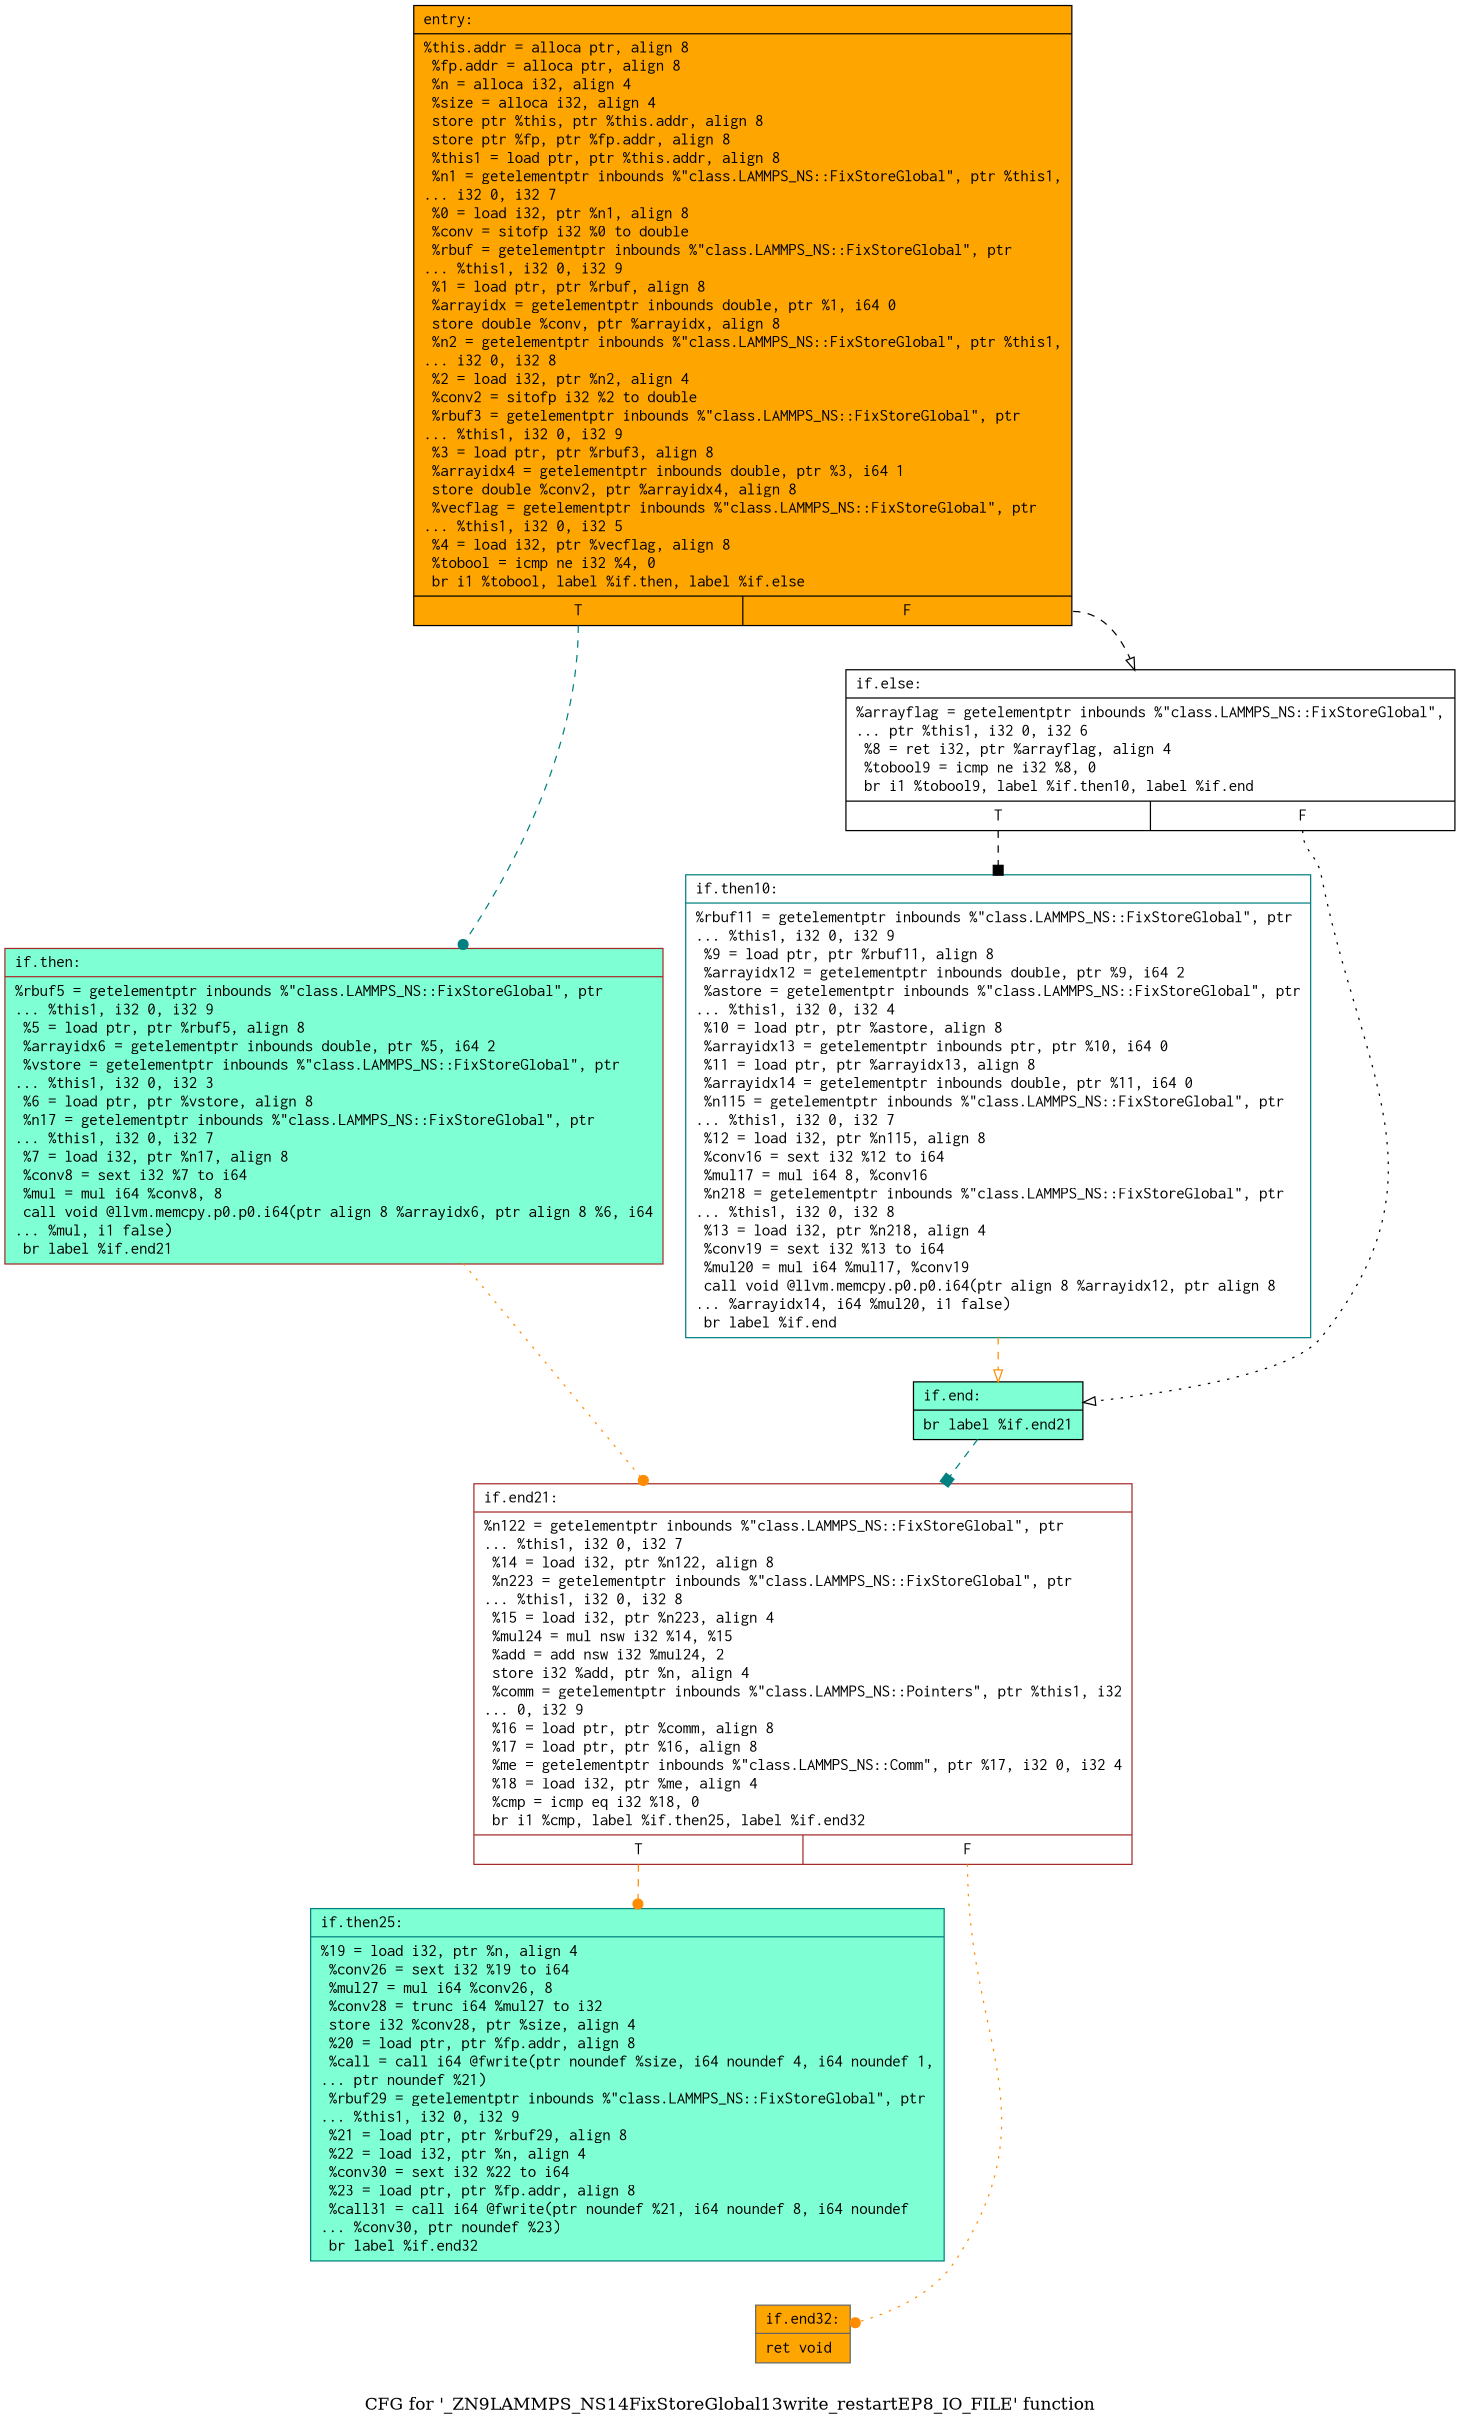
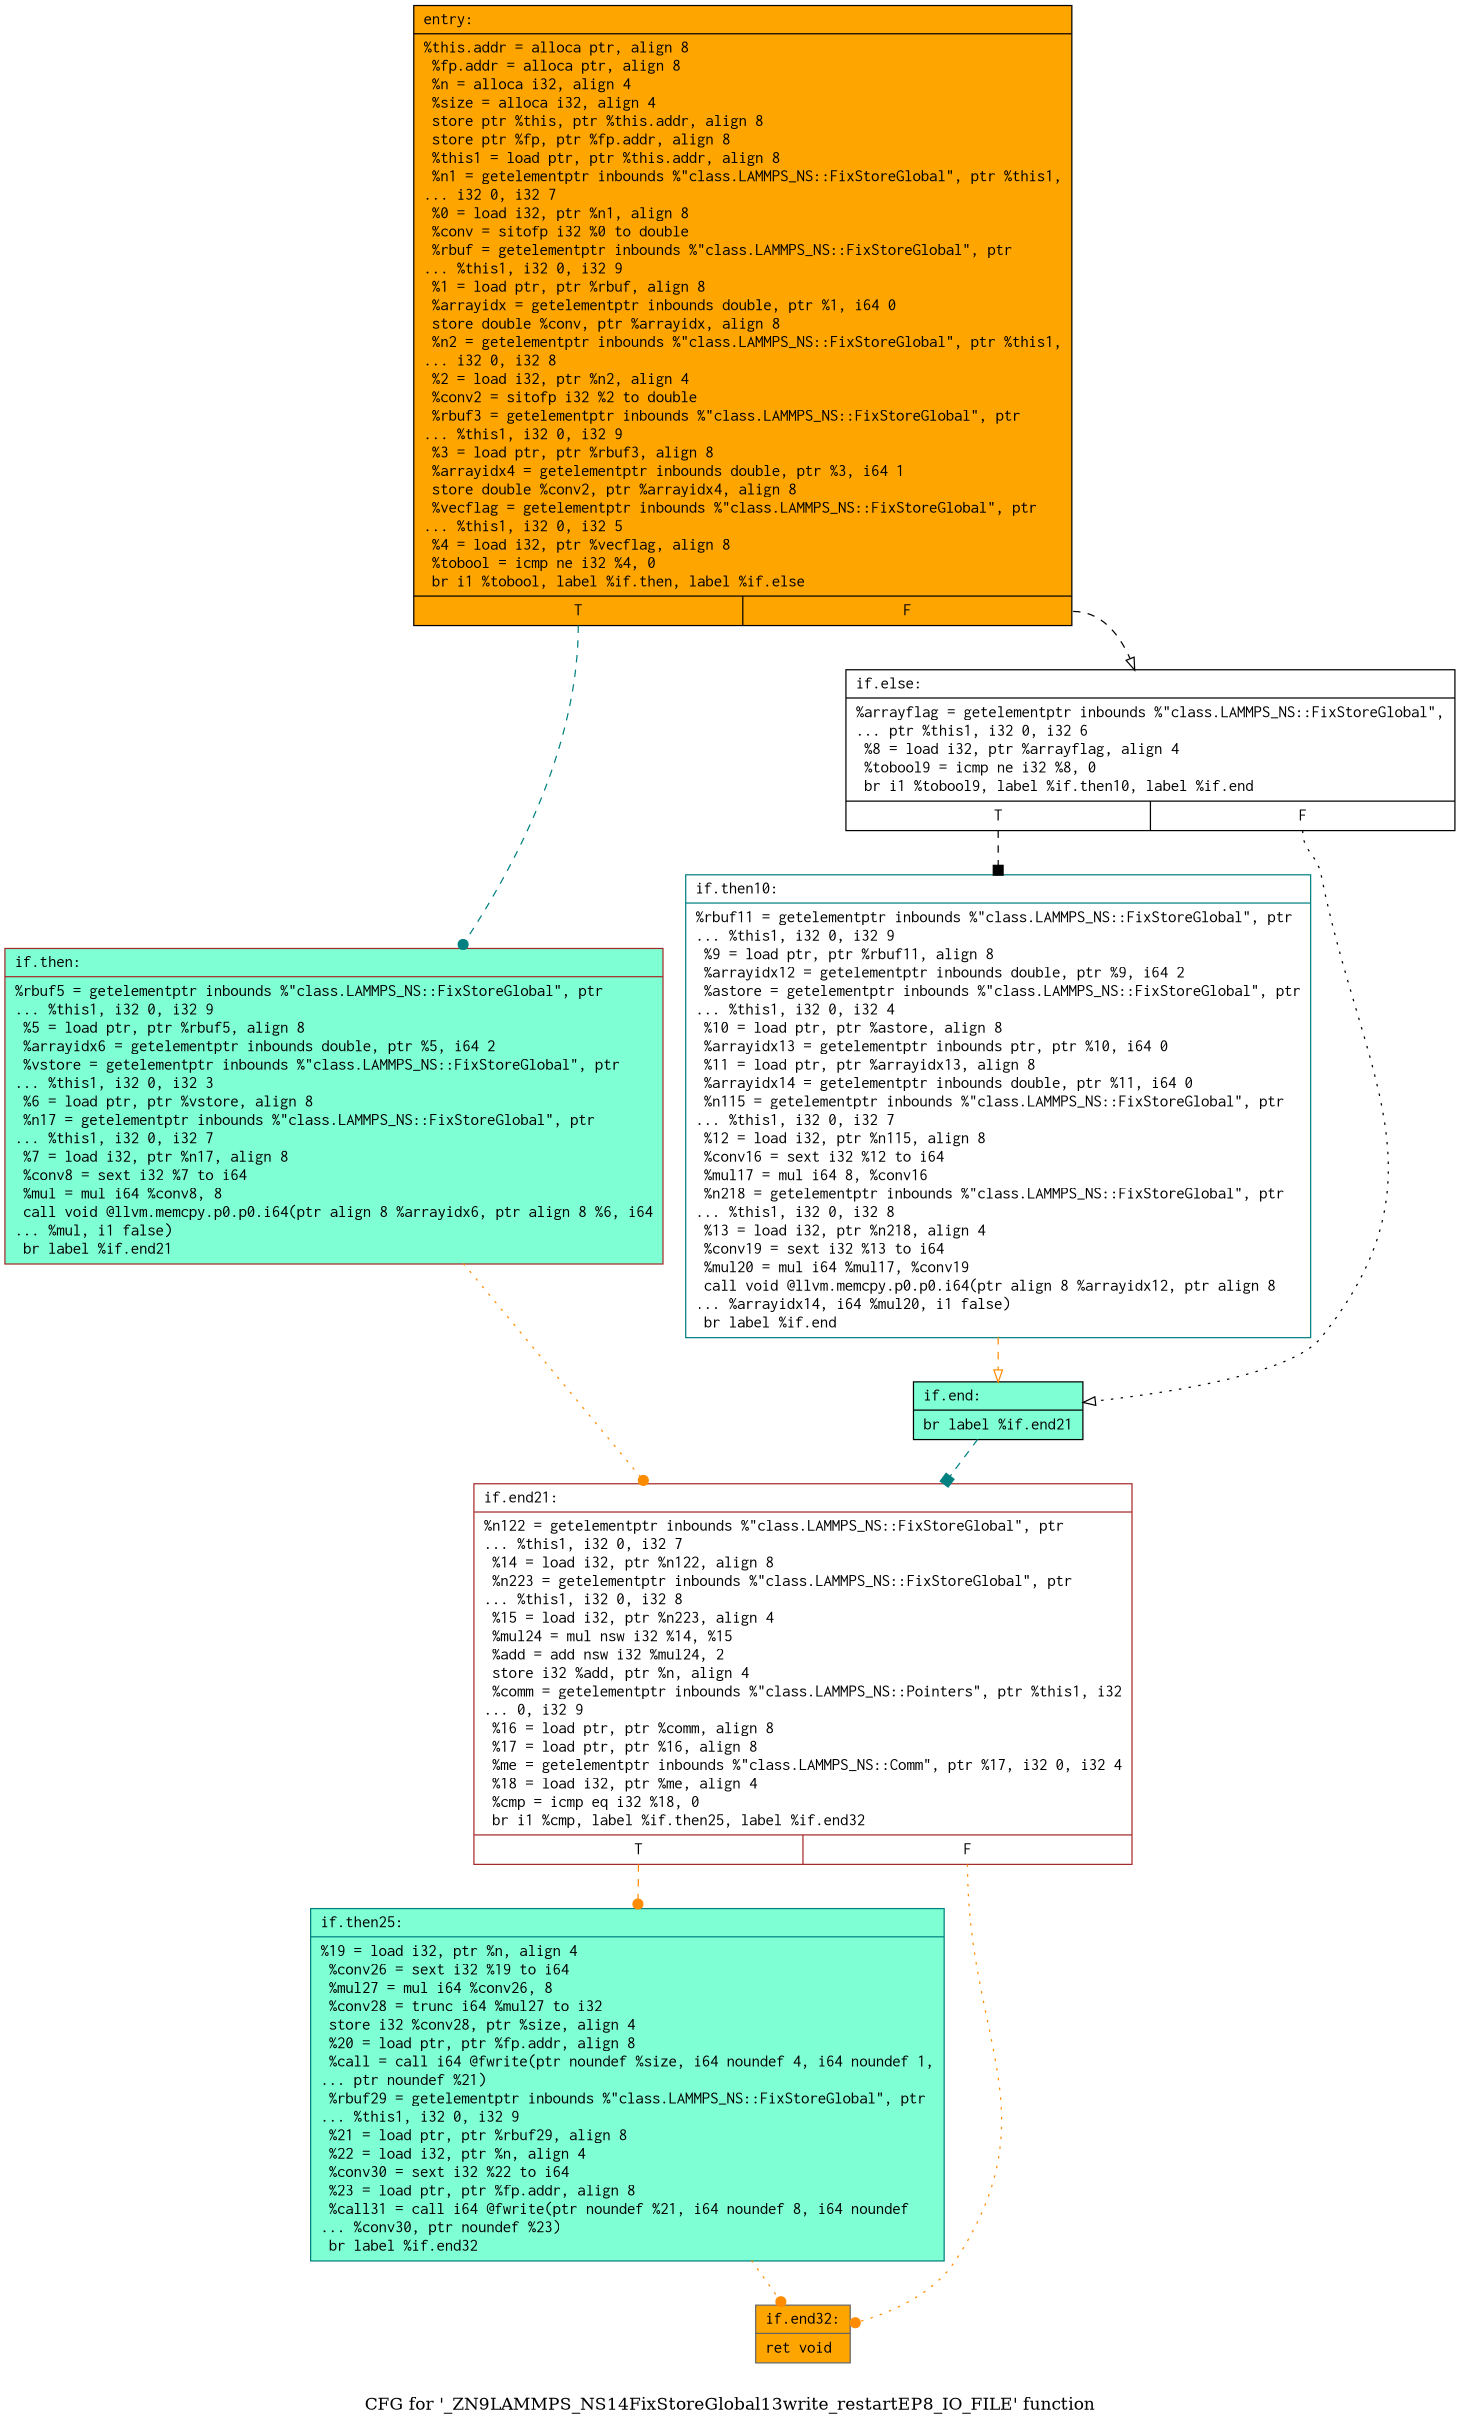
(1014, 749) -> (1018, 749)
none -> (765, 2279)
